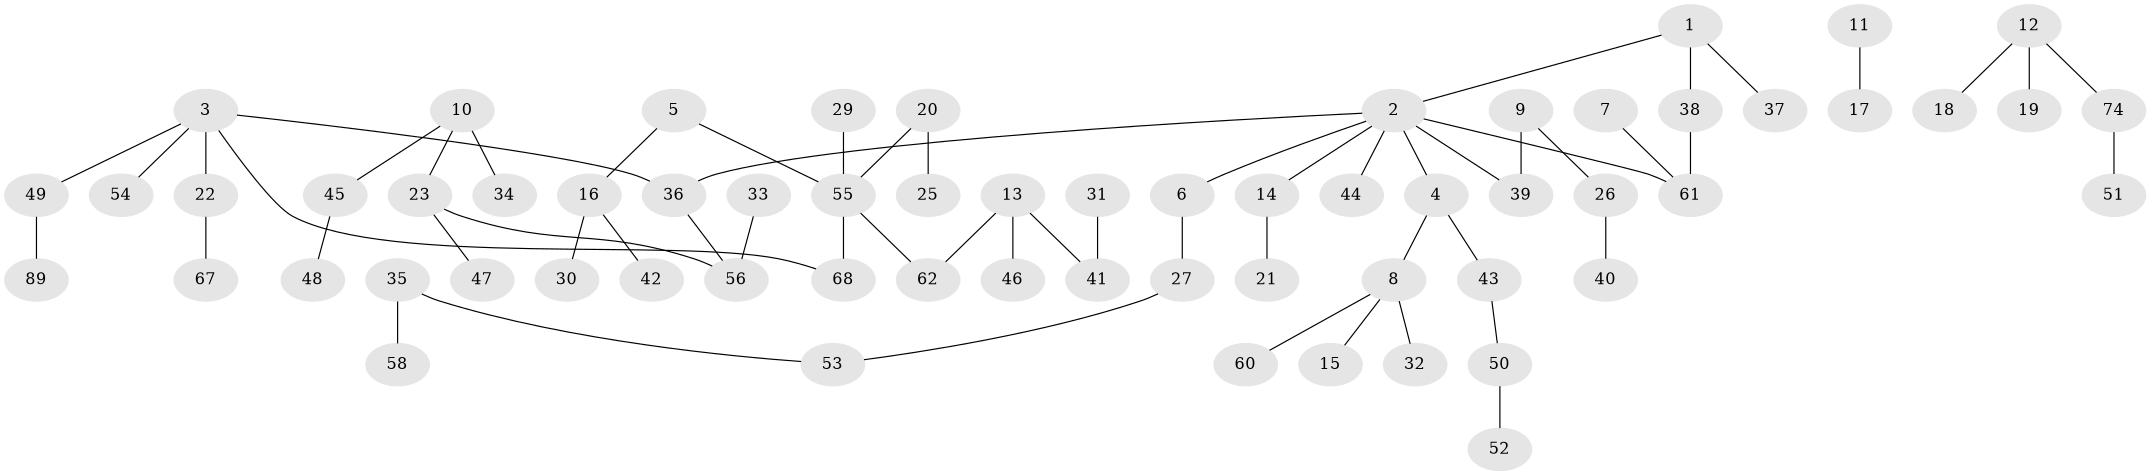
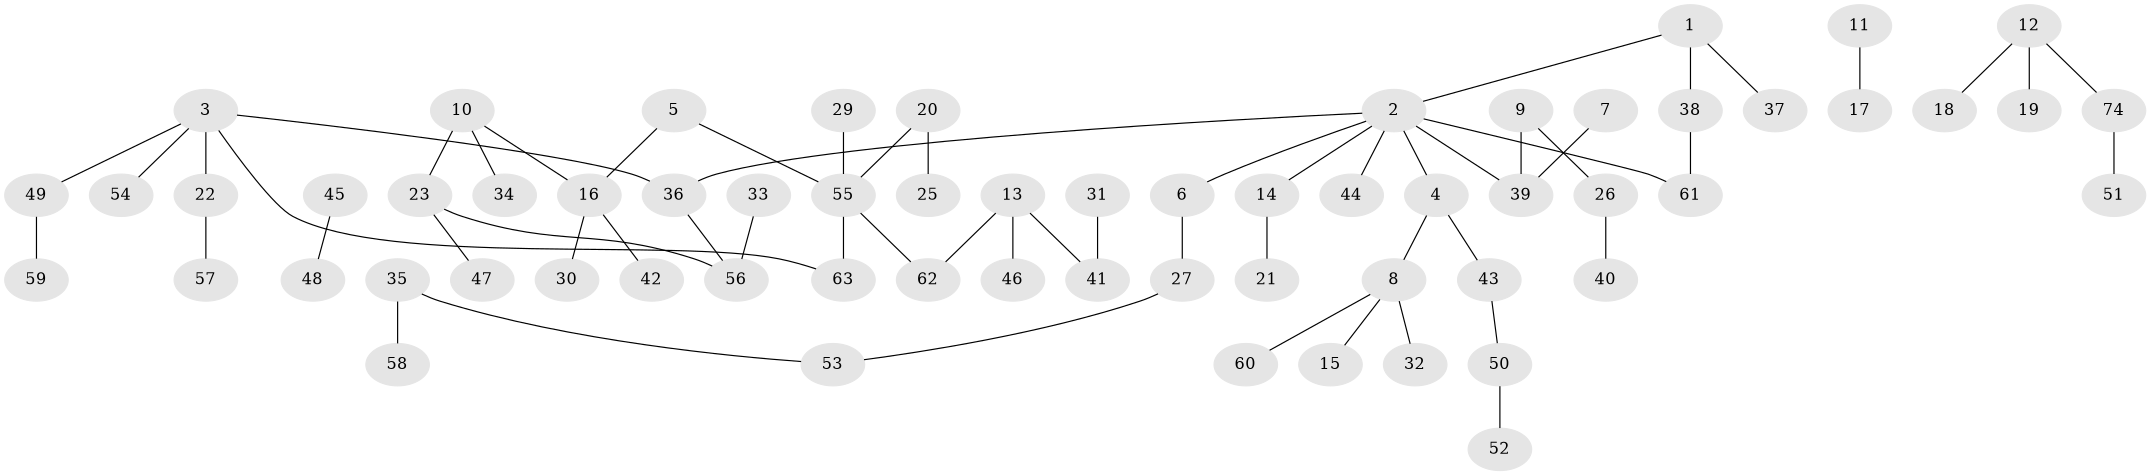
(399, 153) -> (541, 162)
(1648, 153) -> (1570, 147)
(36, 280) -> (36, 280)
(206, 280) -> (206, 280)
(843, 280) -> (843, 280)
